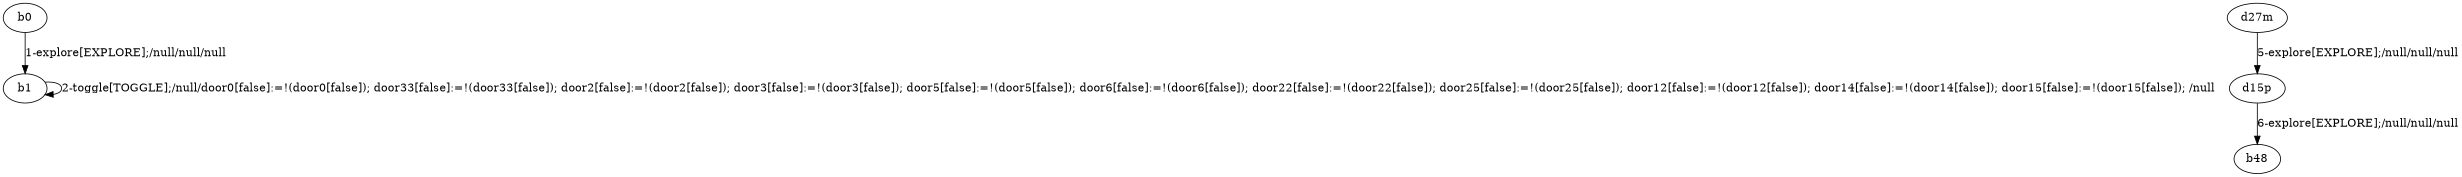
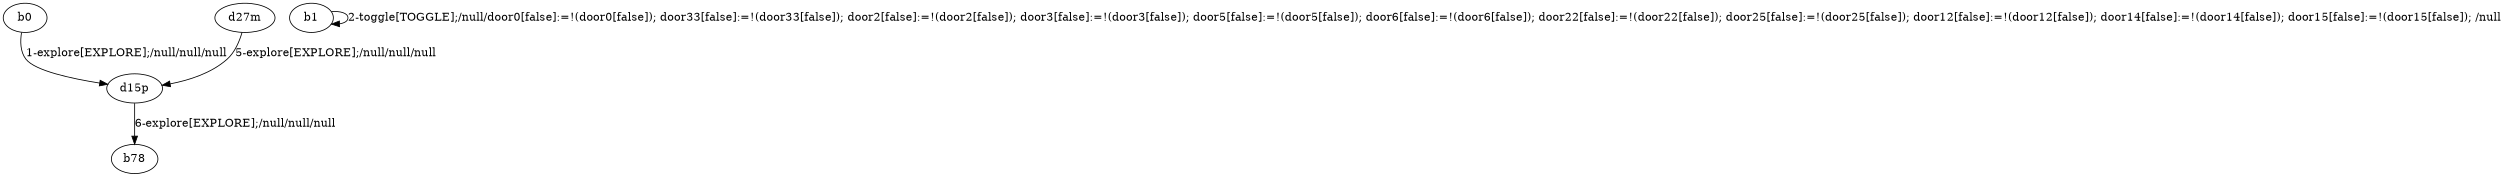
(25, 49) -> (48, 71)
(2257, 159) -> (135, 159)
